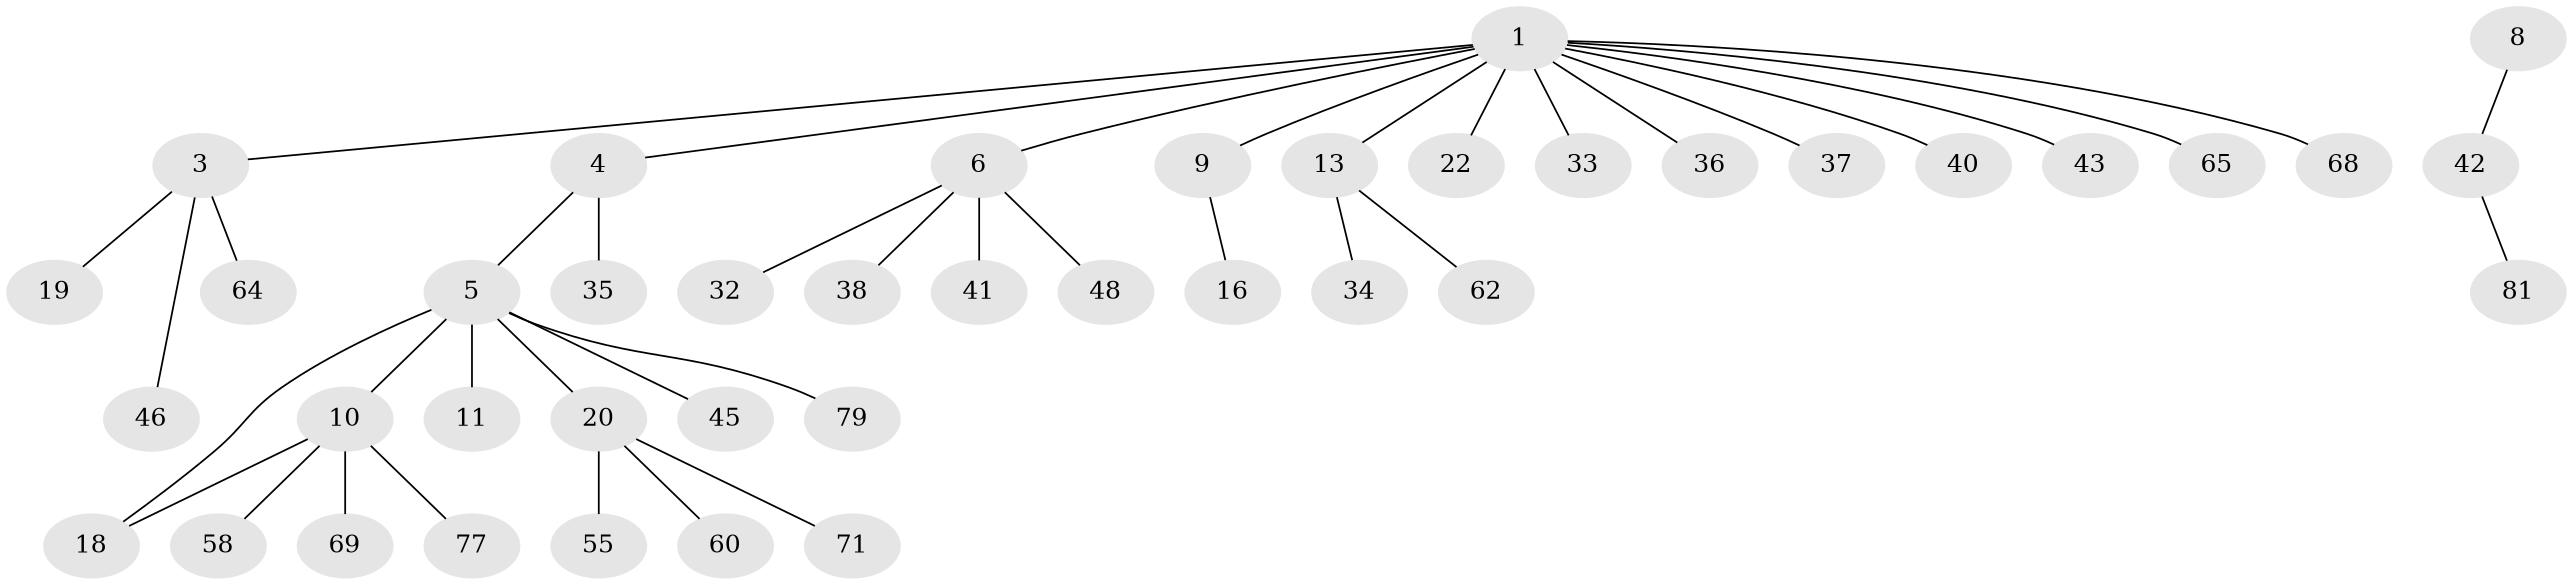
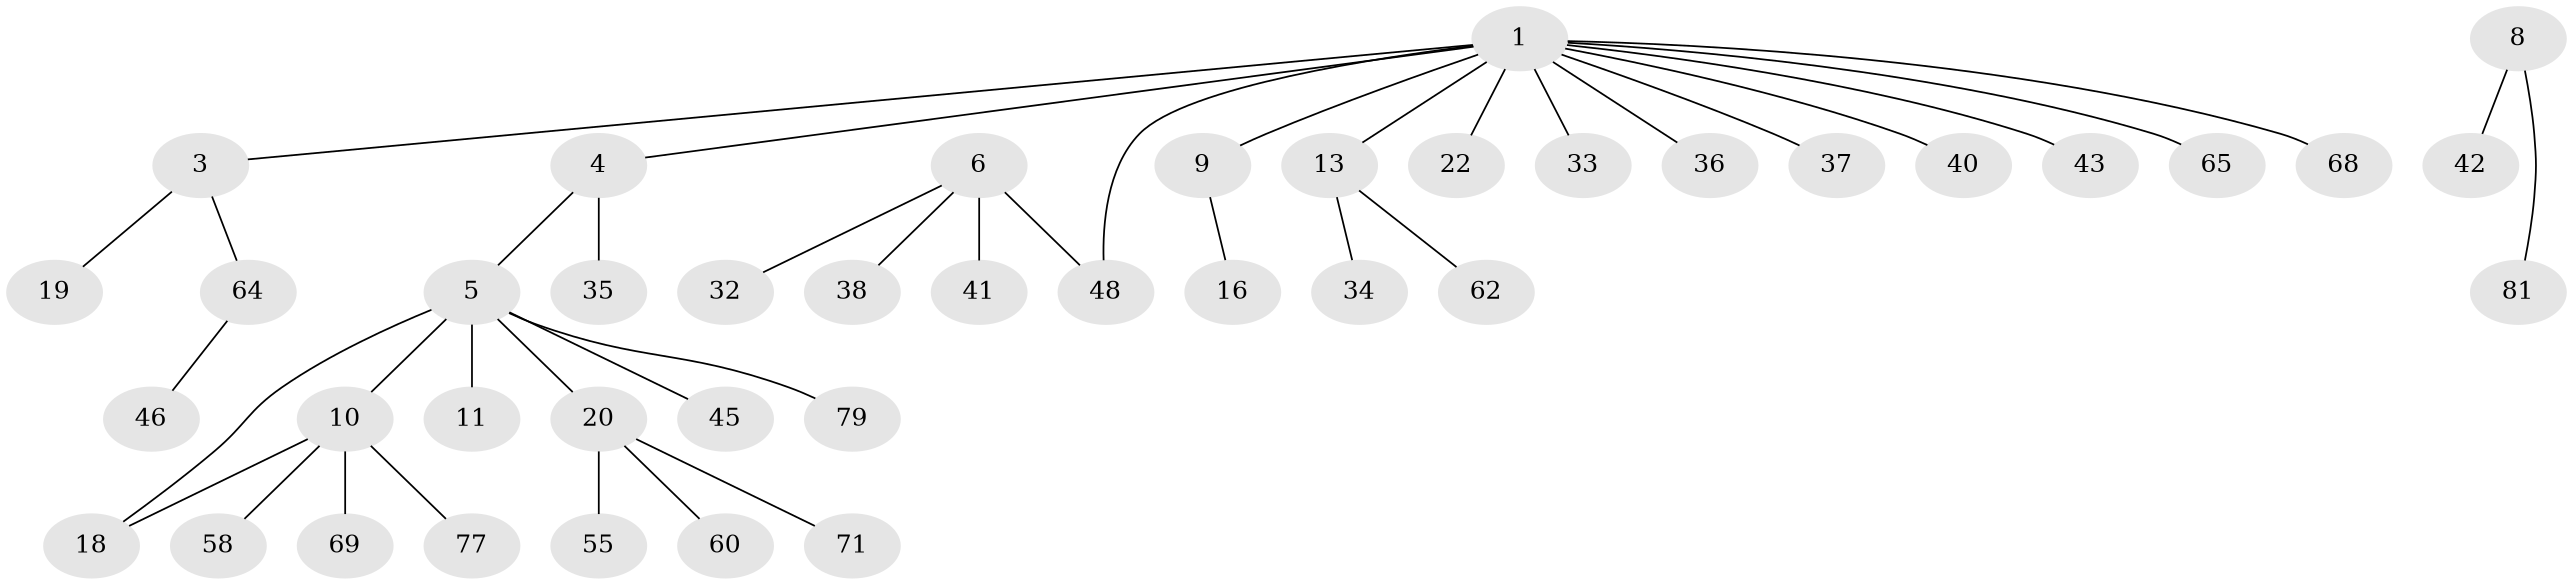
(1247, 95) -> (1236, 90)
(2494, 229) -> (2536, 166)
(176, 292) -> (200, 356)
